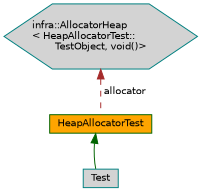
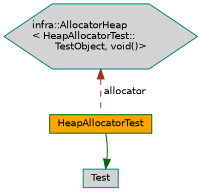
(94, 156) -> (107, 146)
